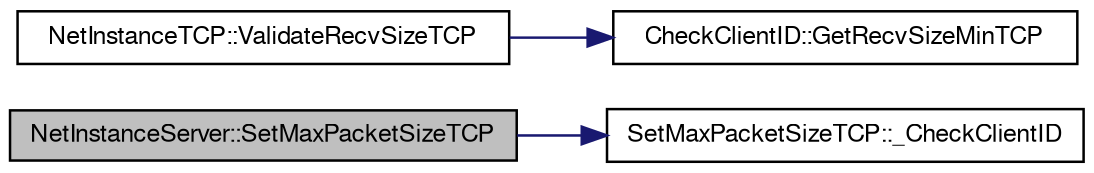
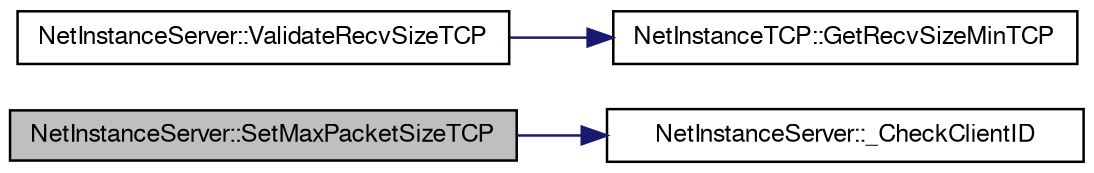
(263, 38) -> (263, 38)
(845, 38) -> (845, 38)
(845, 135) -> (845, 135)
